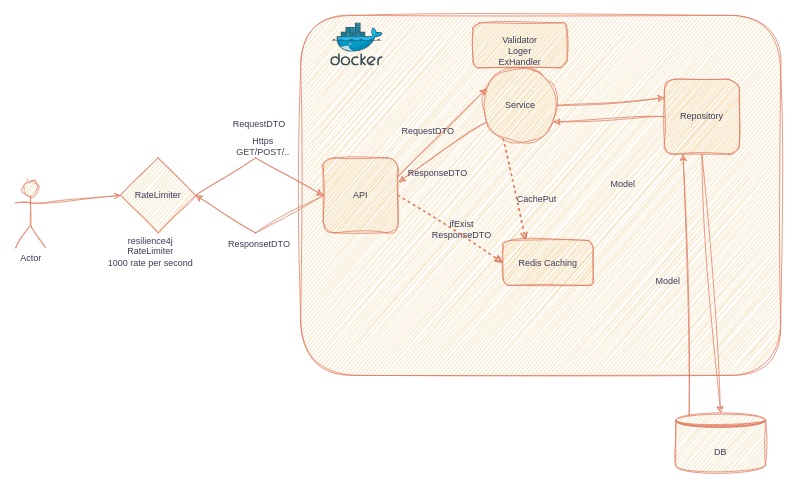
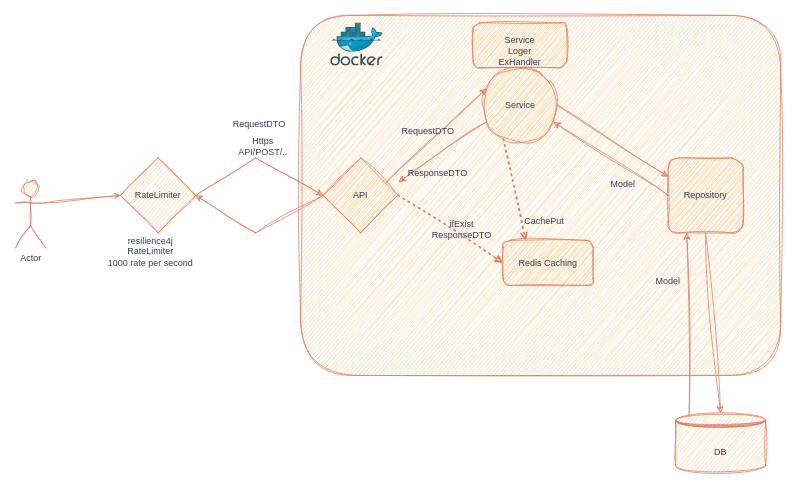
(520, 45) -> (520, 45)
(702, 117) -> (705, 195)
(263, 147) -> (263, 147)
(360, 195) -> (360, 195)
(537, 199) -> (544, 222)
(259, 244) -> none
